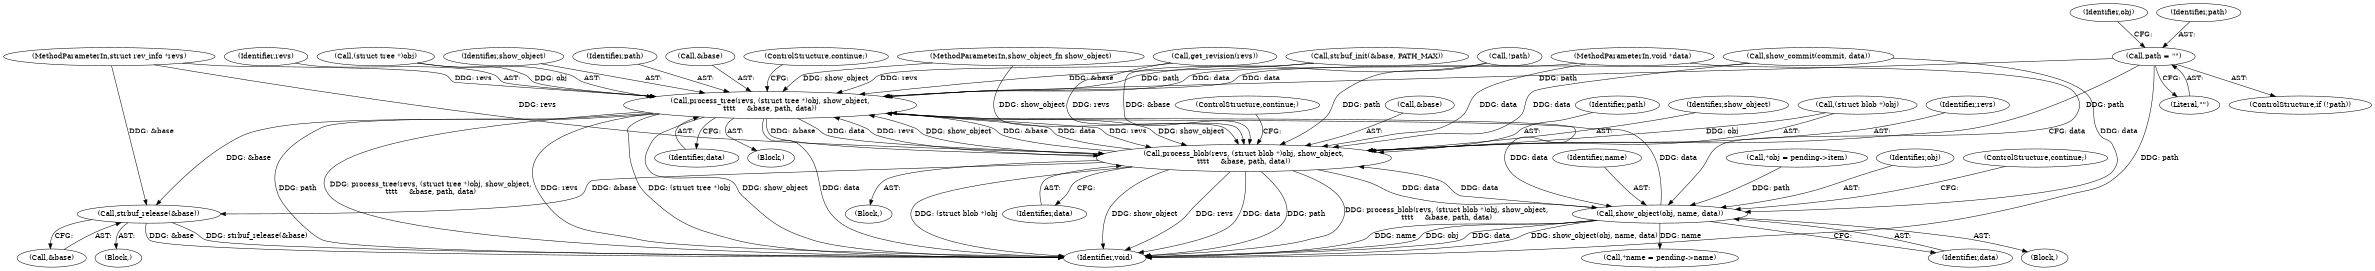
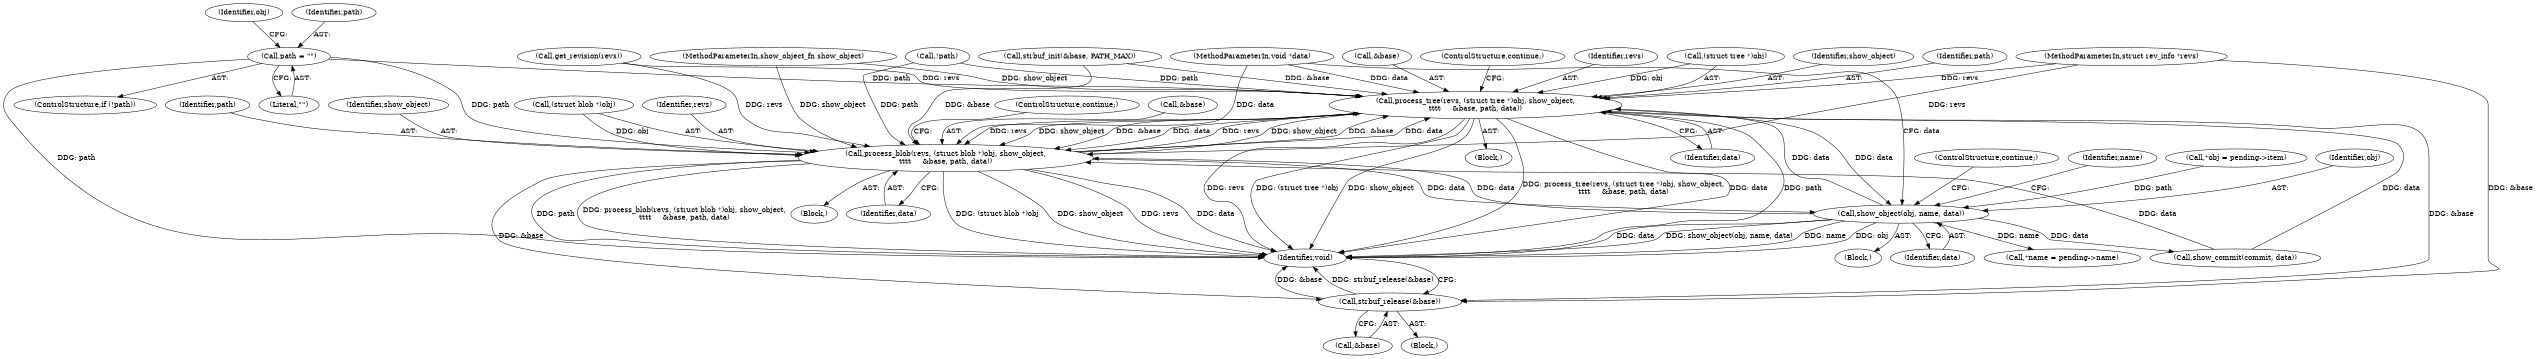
(2077, 186) -> (2072, 242)
(1643, 188) -> (2041, 188)
none -> (1403, 263)
